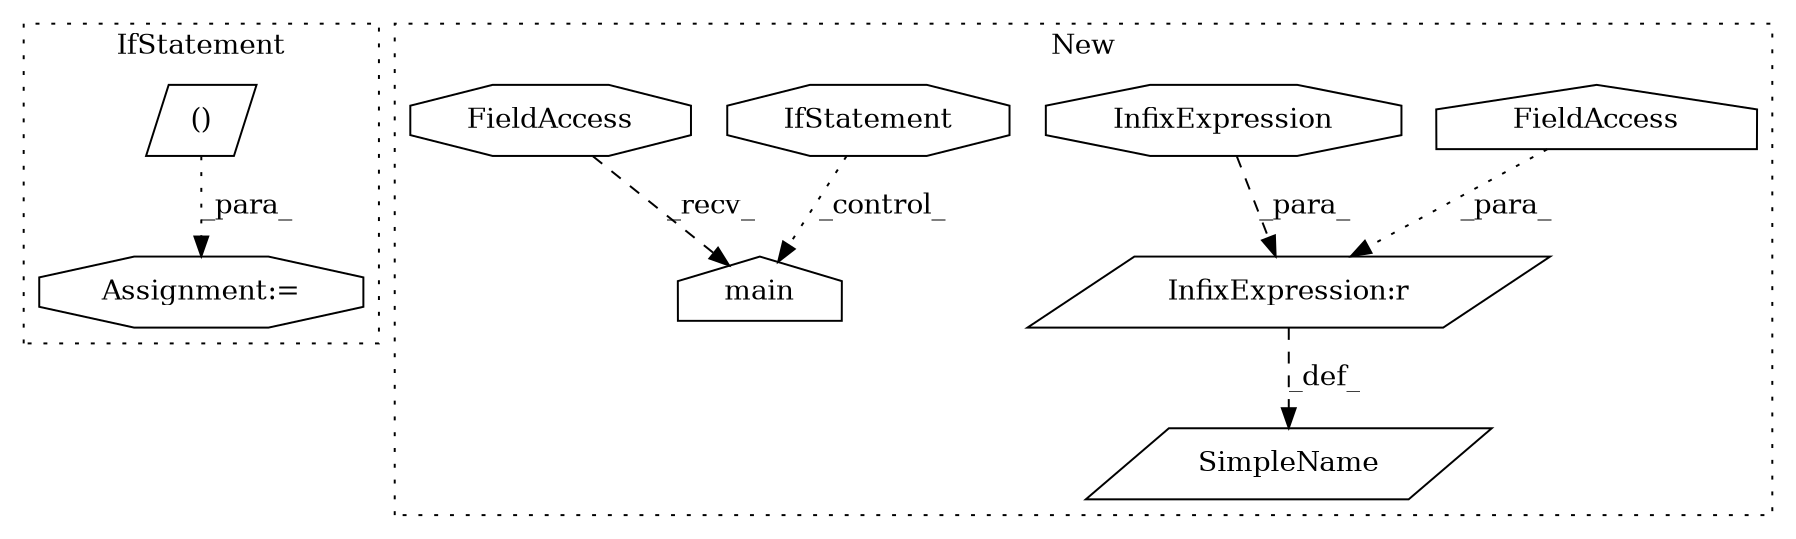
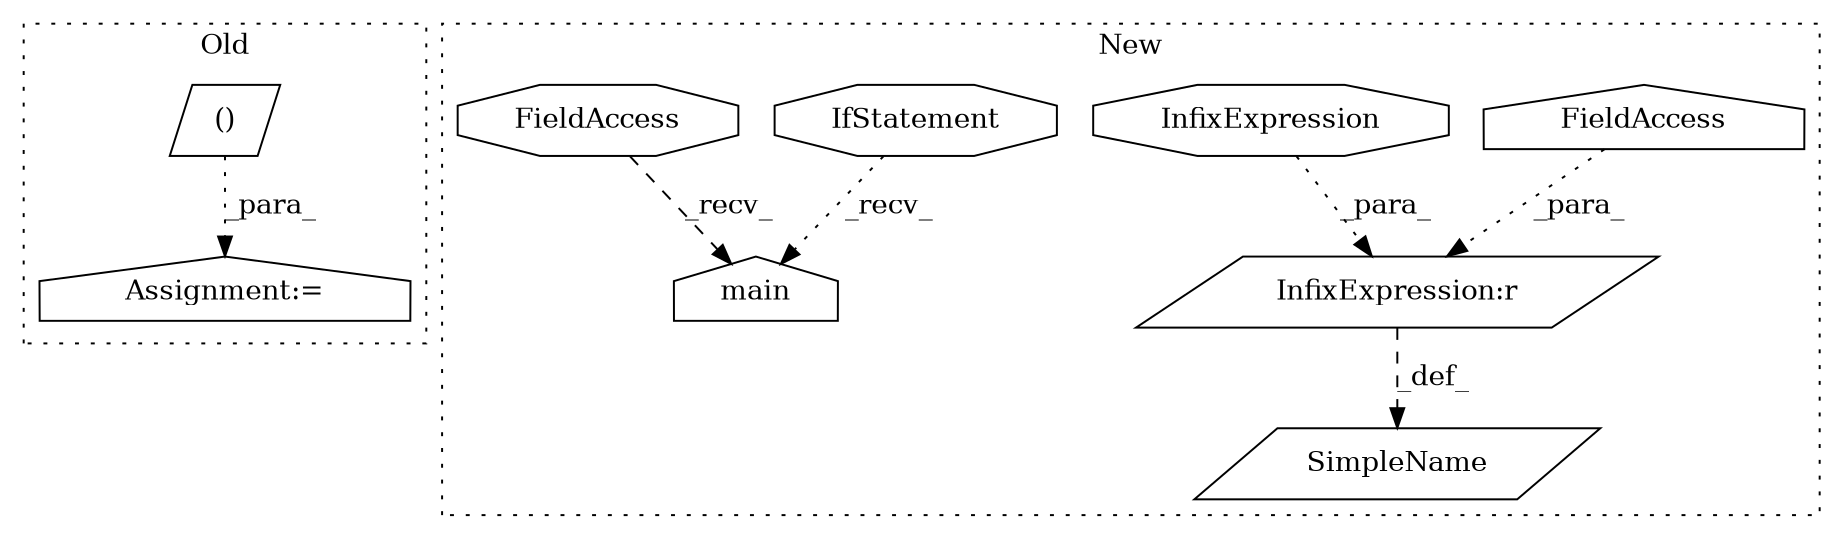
(201, 46) -> (225, 46)
(1253, 197) -> (1328, 198)
(882, 206) -> (889, 206)
(201, 292) -> (225, 292)
